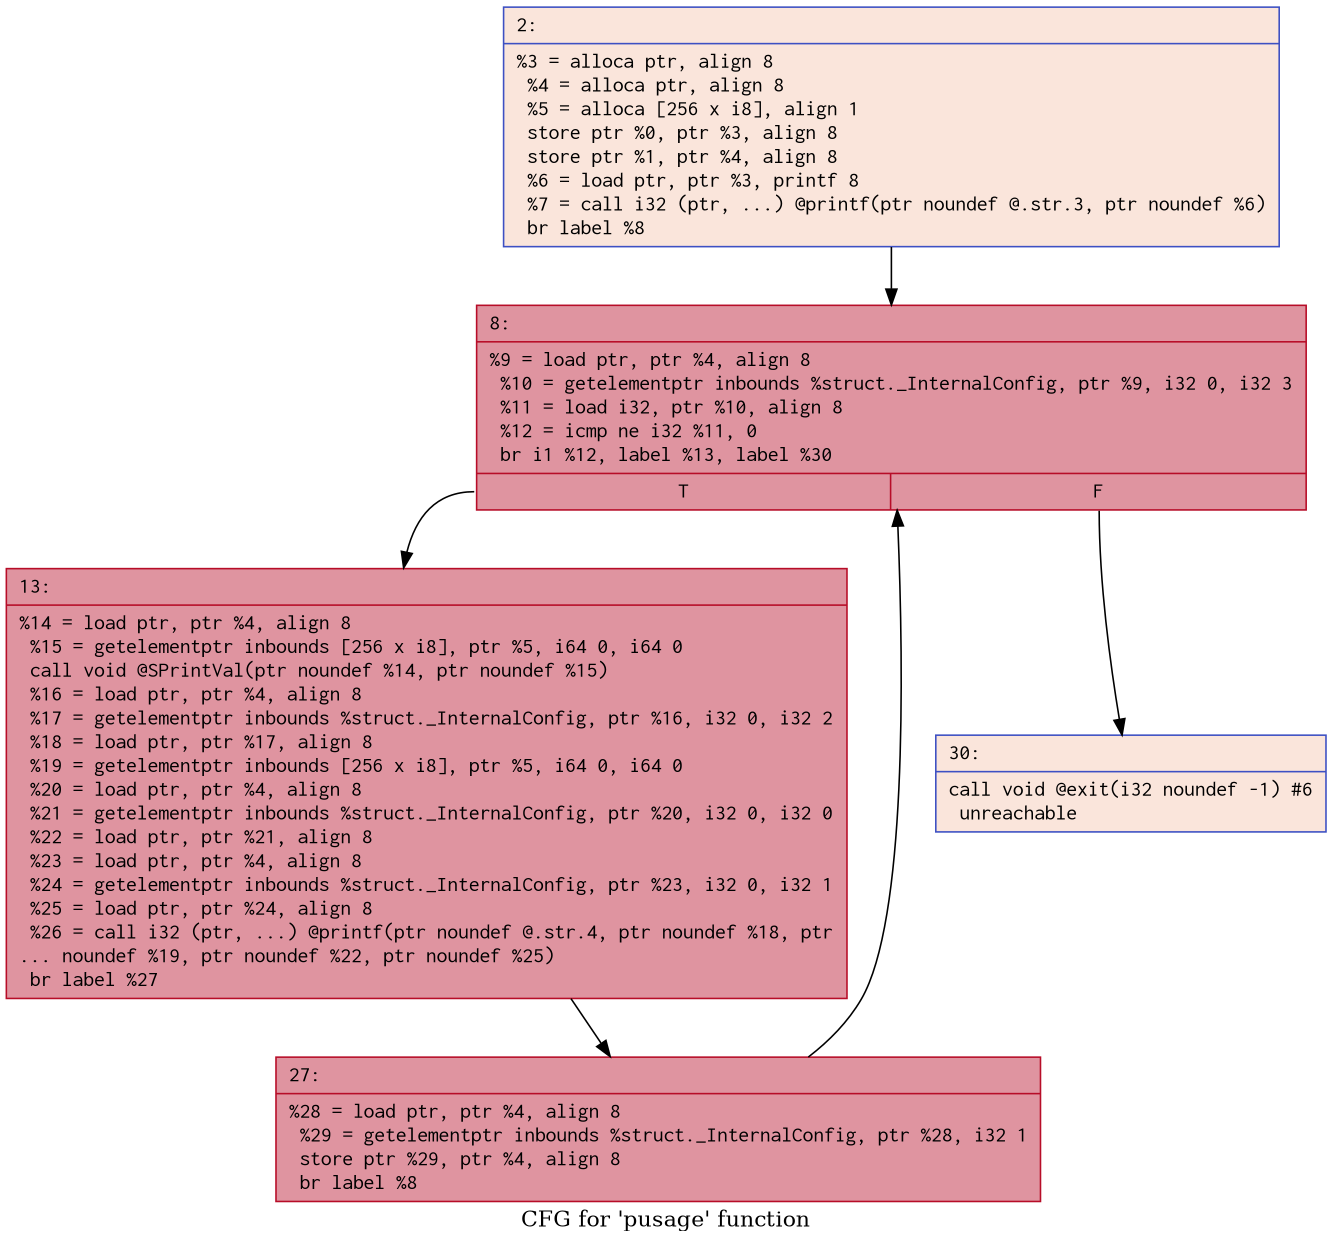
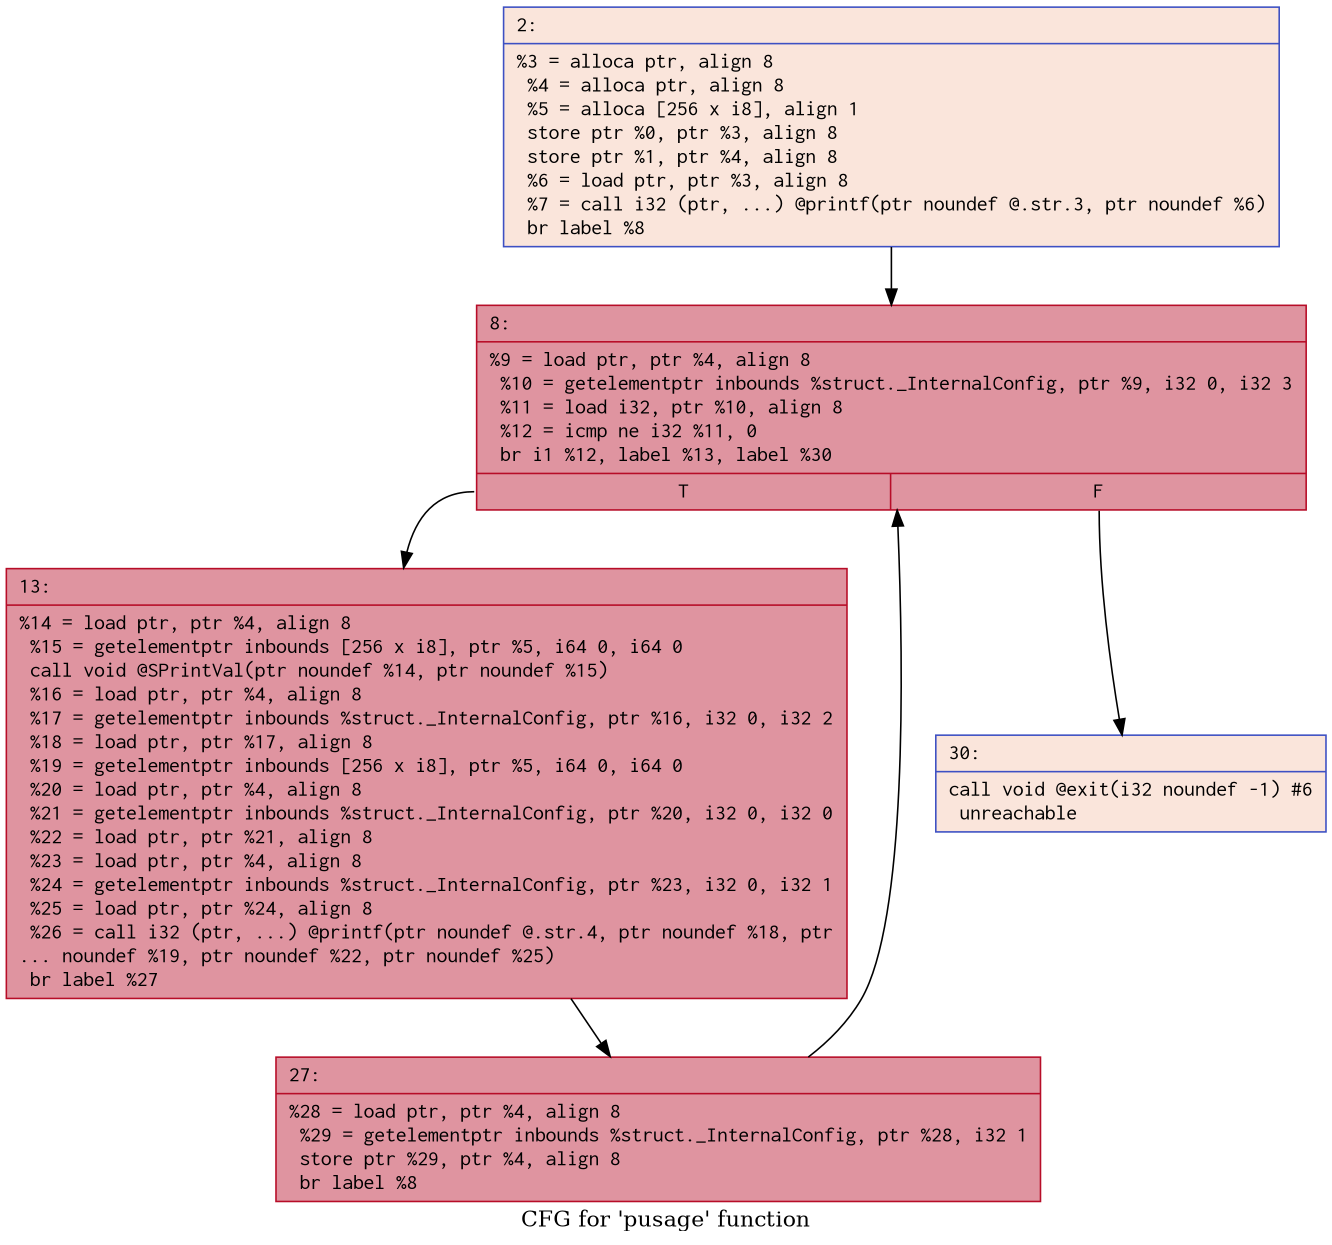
(688, 180) -> (683, 180)
